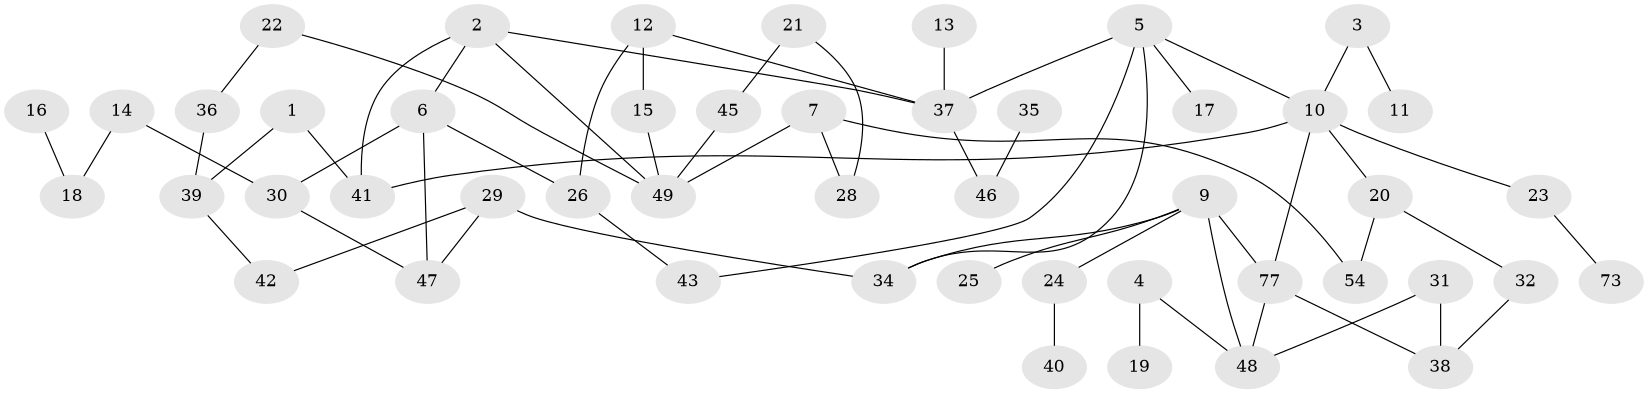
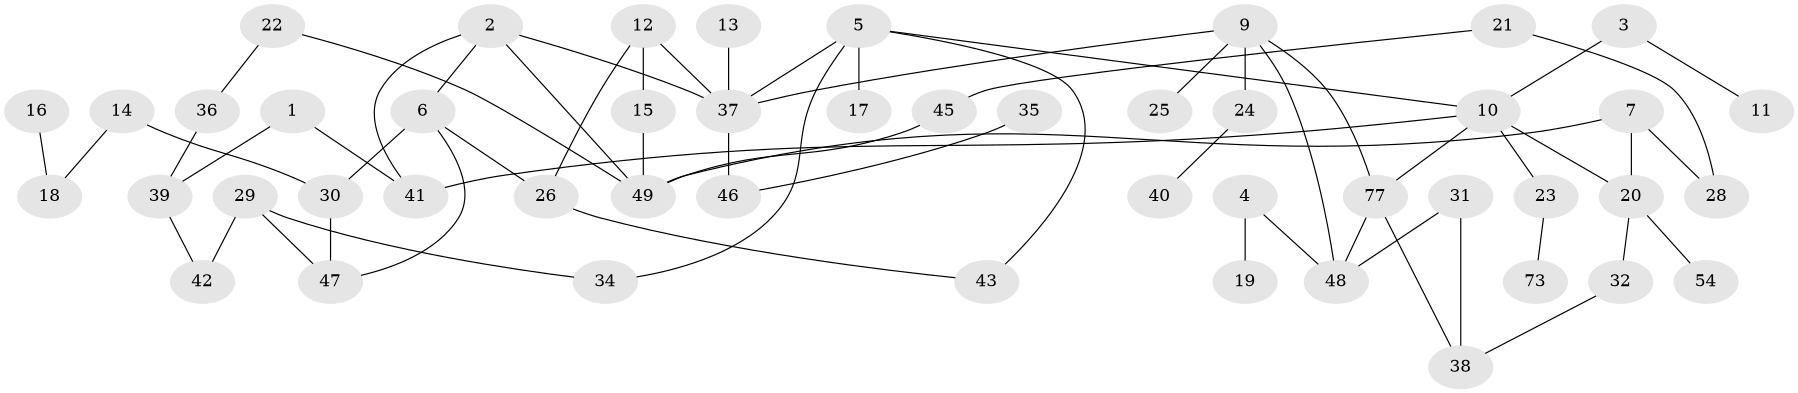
(1112, 139) -> (1631, 154)
(1043, 238) -> (985, 62)
